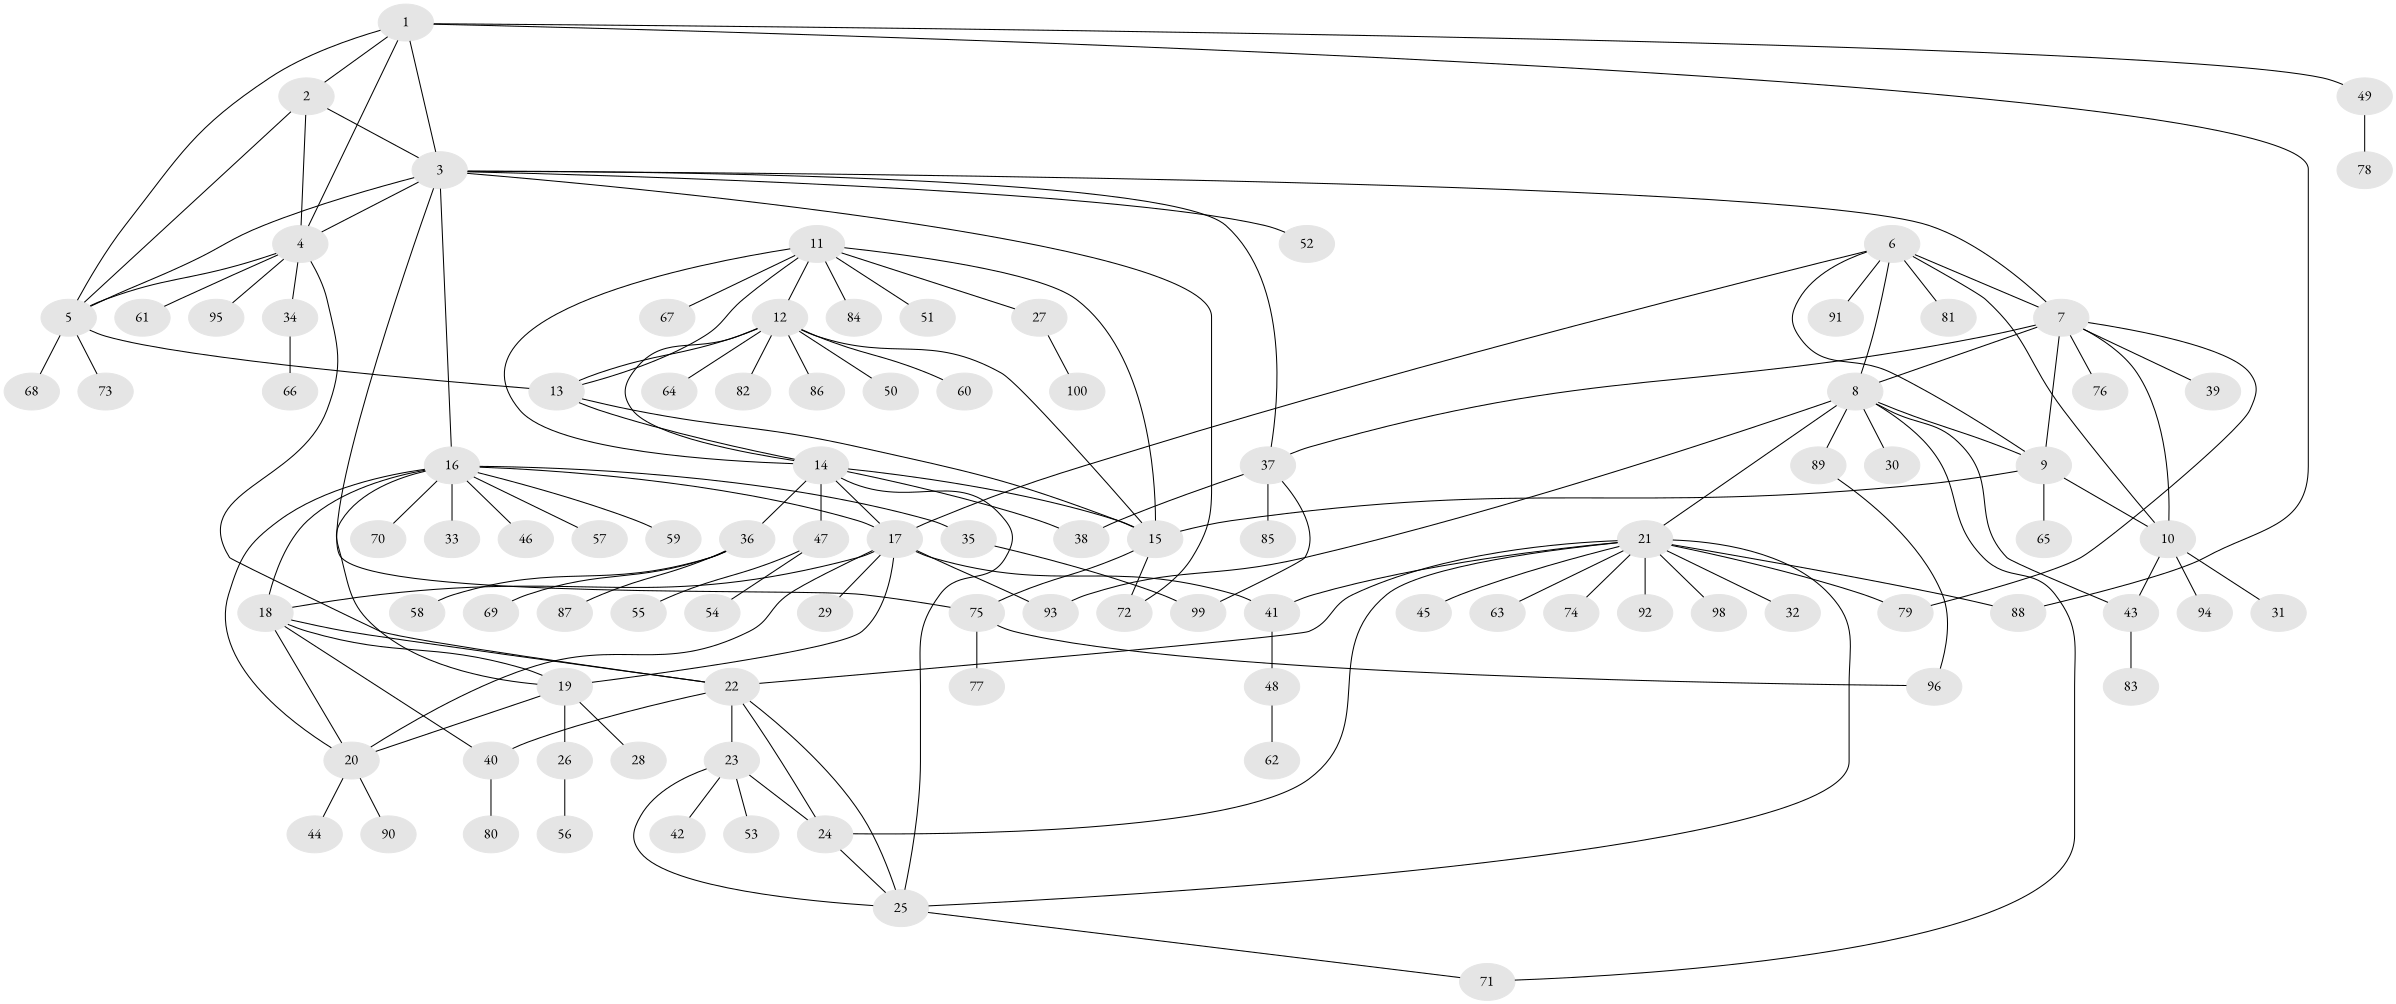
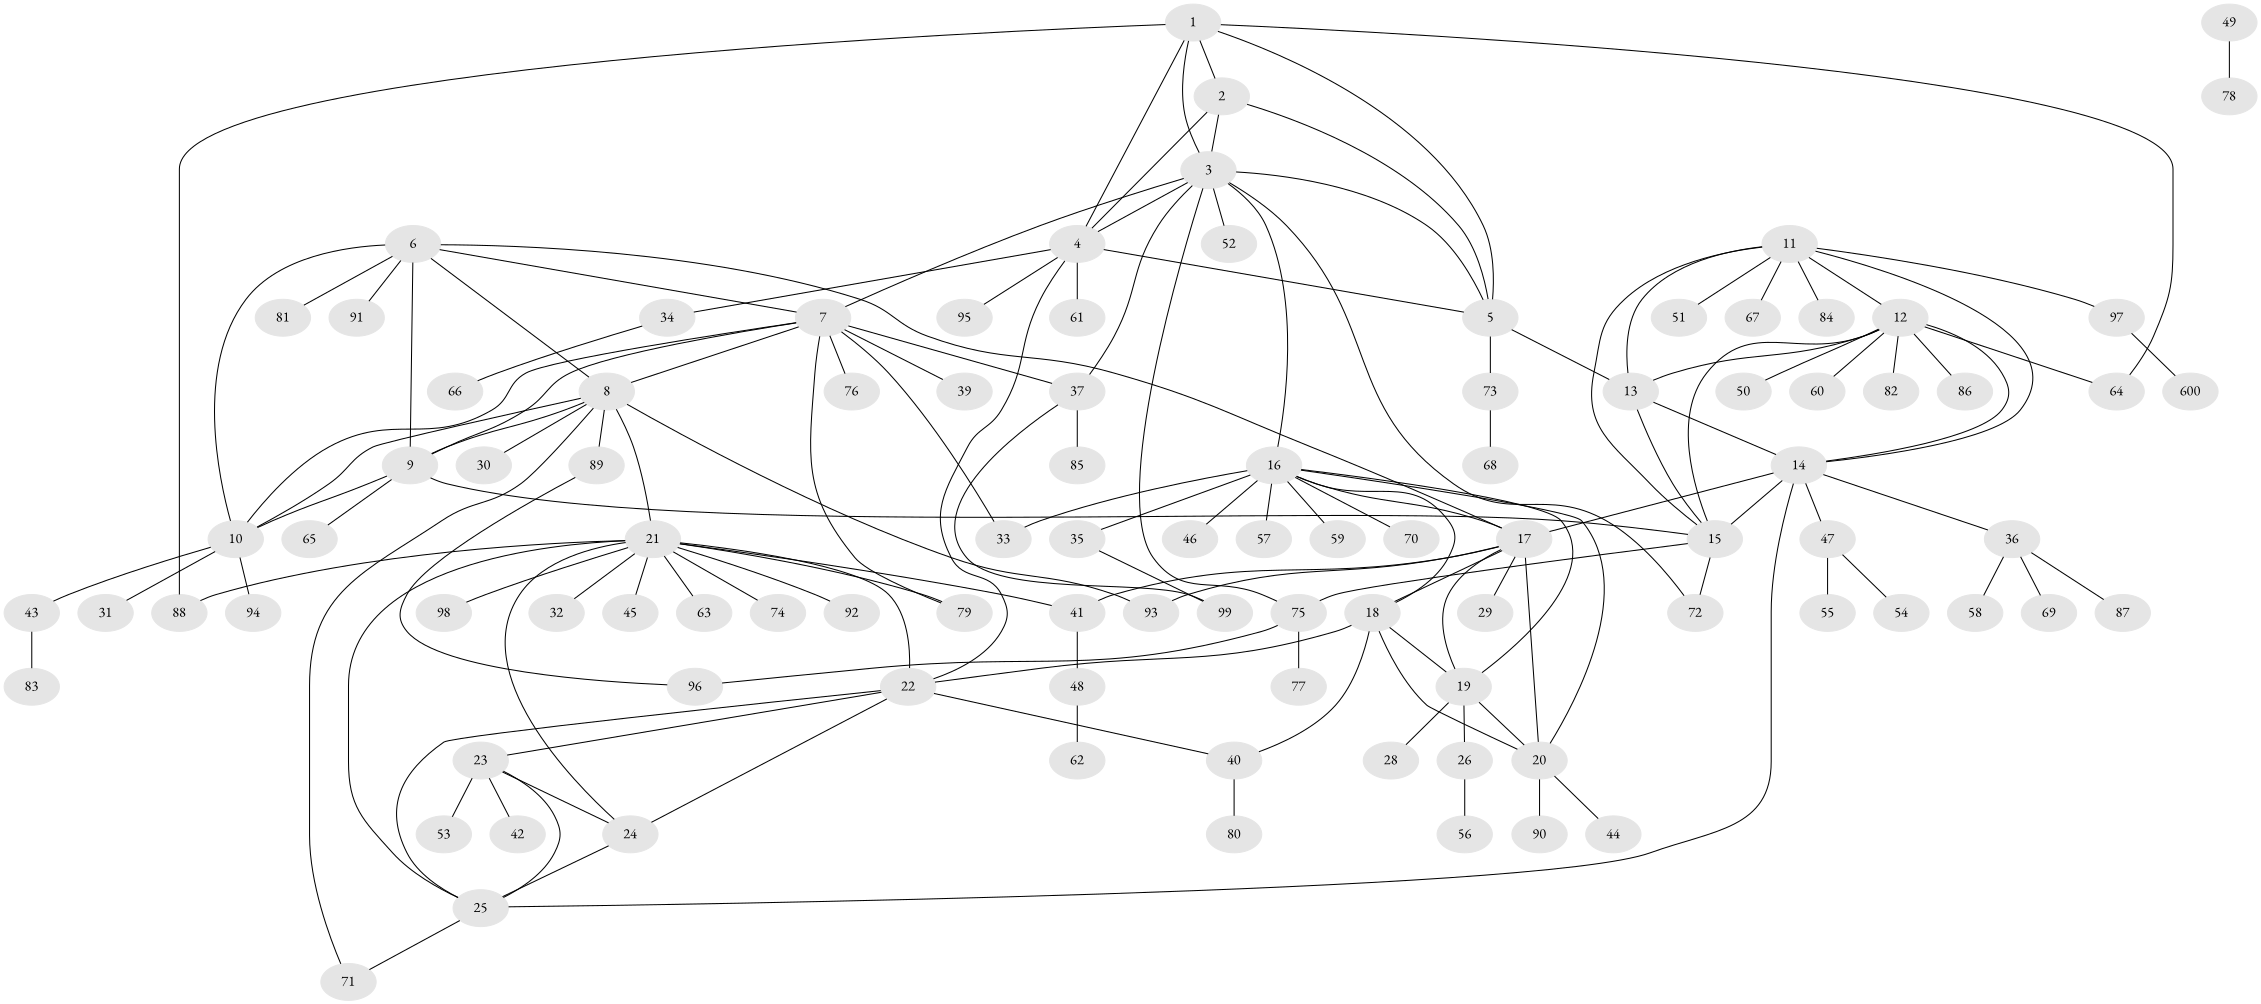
(1390, 36) -> (1815, 69)
(1039, 318) -> (2117, 318)
(50, 355) -> (1490, 429)
(1077, 392) -> (2190, 392)
none -> (927, 419)
(1985, 509) -> (399, 440)
(1081, 539) -> none
